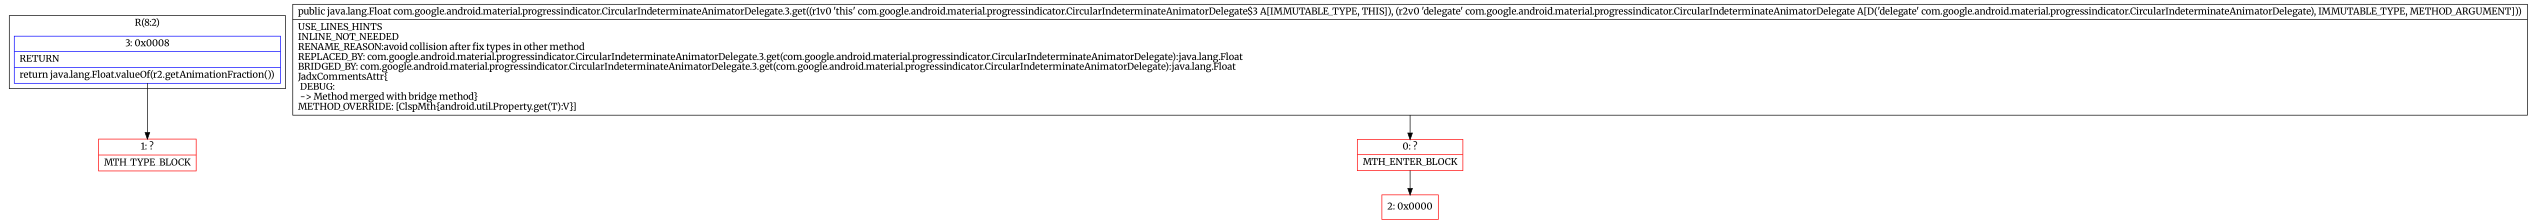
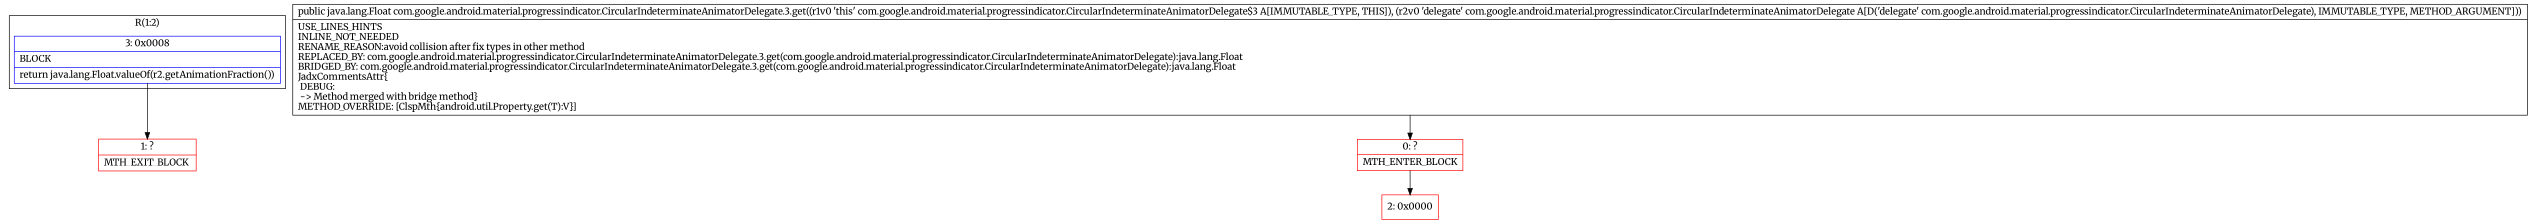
(147, 23) -> (147, 23)
(40, 59) -> (36, 59)
(147, 163) -> (146, 163)
